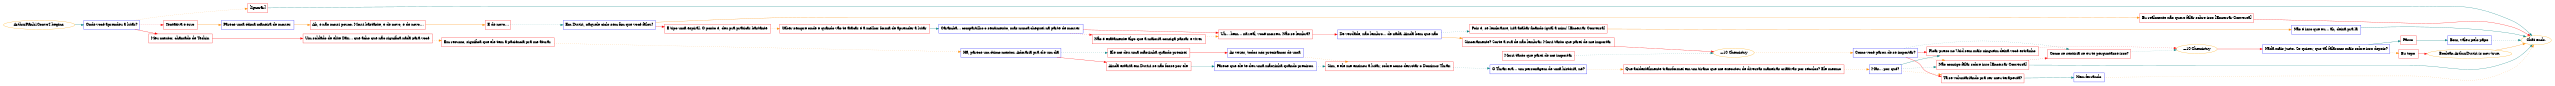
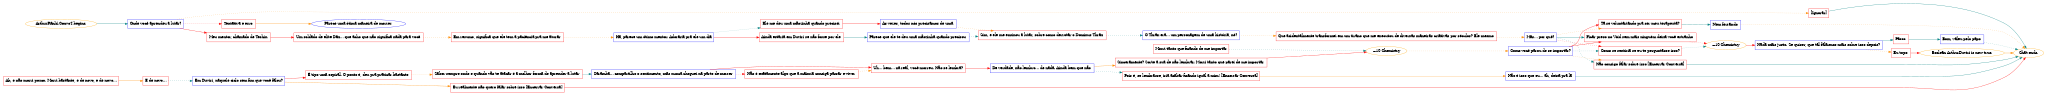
(258, 25) -> (359, 24)
(301, 25) -> none
(1538, 56) -> (1191, 49)
(2036, 59) -> (1579, 43)
